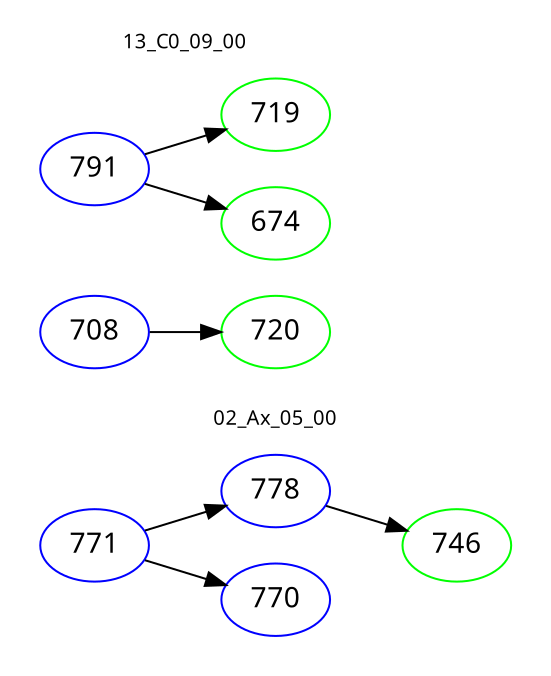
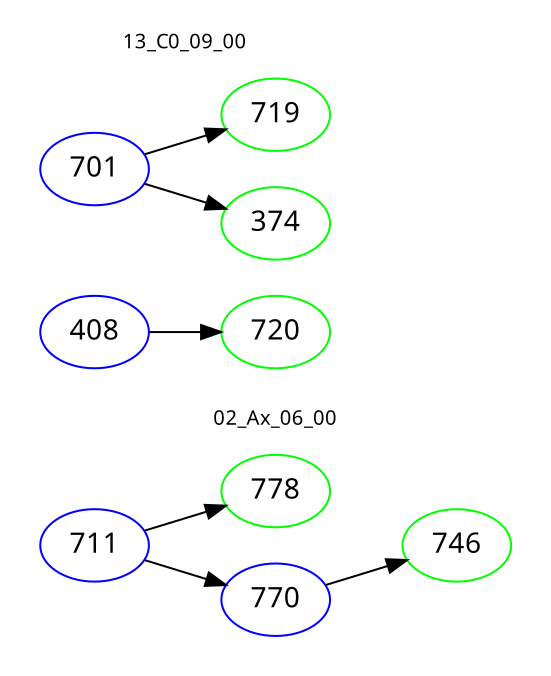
(95, 169) -> (95, 169)
(276, 223) -> (276, 223)
(95, 332) -> (95, 332)
(276, 420) -> (276, 420)
(276, 491) -> (276, 491)
(357, 515) -> (357, 575)
(95, 545) -> (95, 545)
